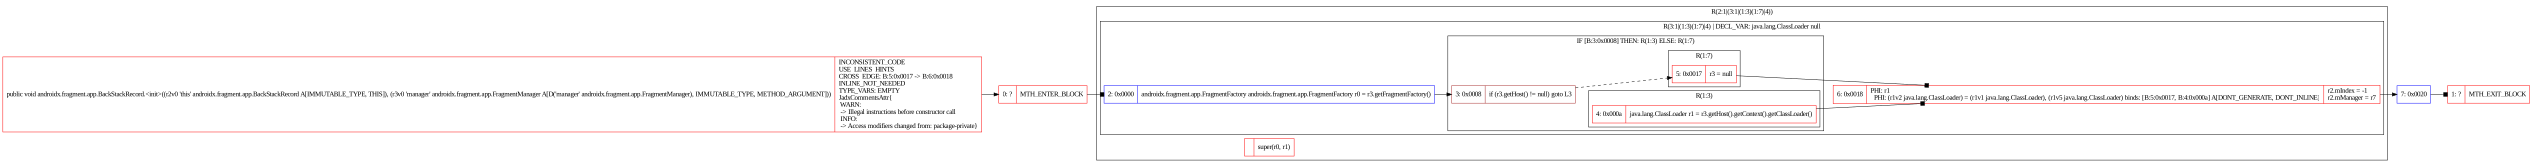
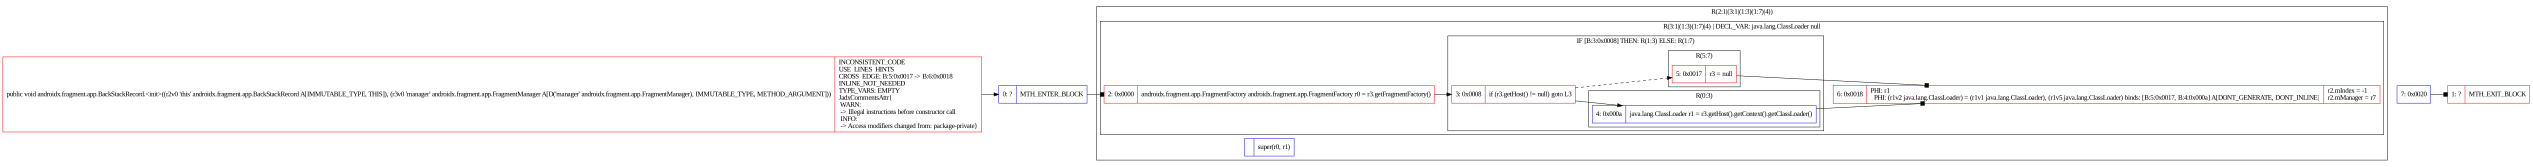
(1704, 56) -> (1704, 56)
(1043, 94) -> (1043, 94)
(1269, 94) -> (1269, 94)
(2386, 94) -> none
(1704, 96) -> (1704, 96)
none -> (1596, 103)
(1704, 114) -> (1704, 114)
(1269, 147) -> (1269, 147)
